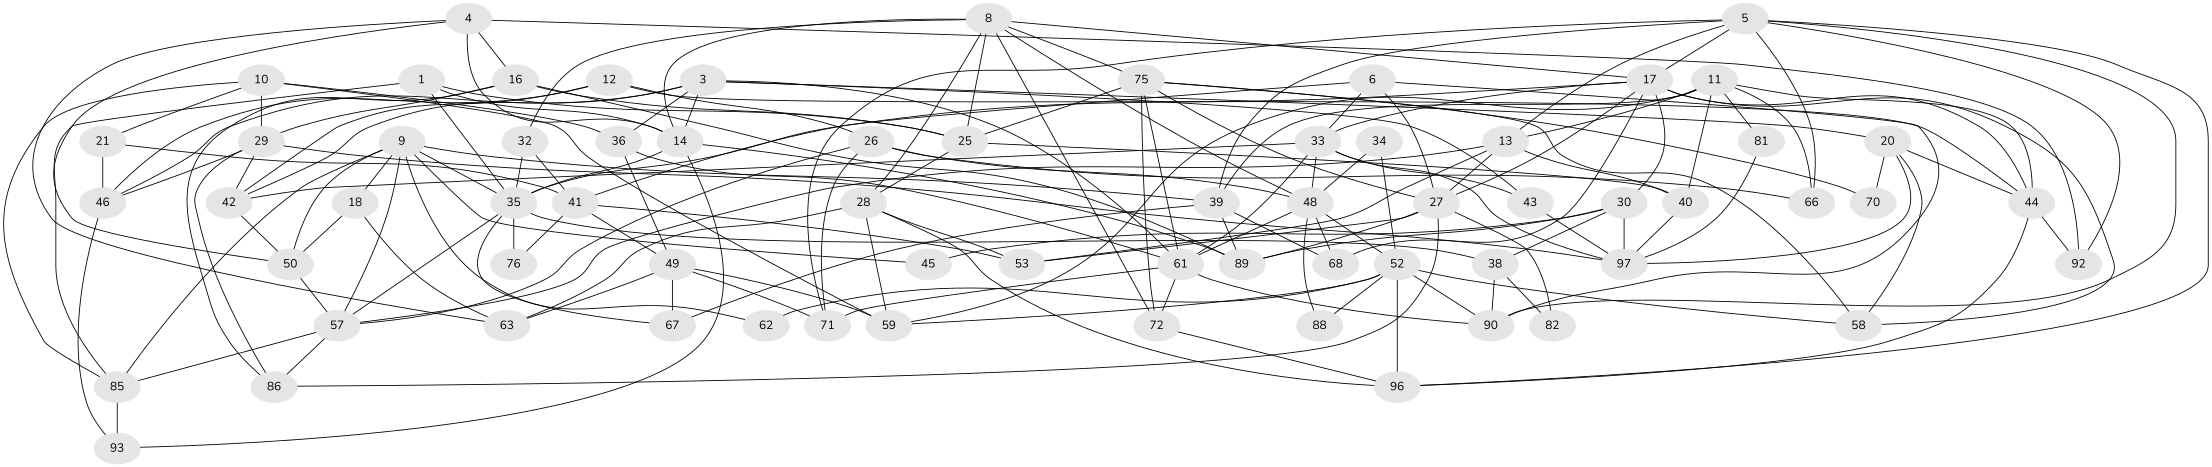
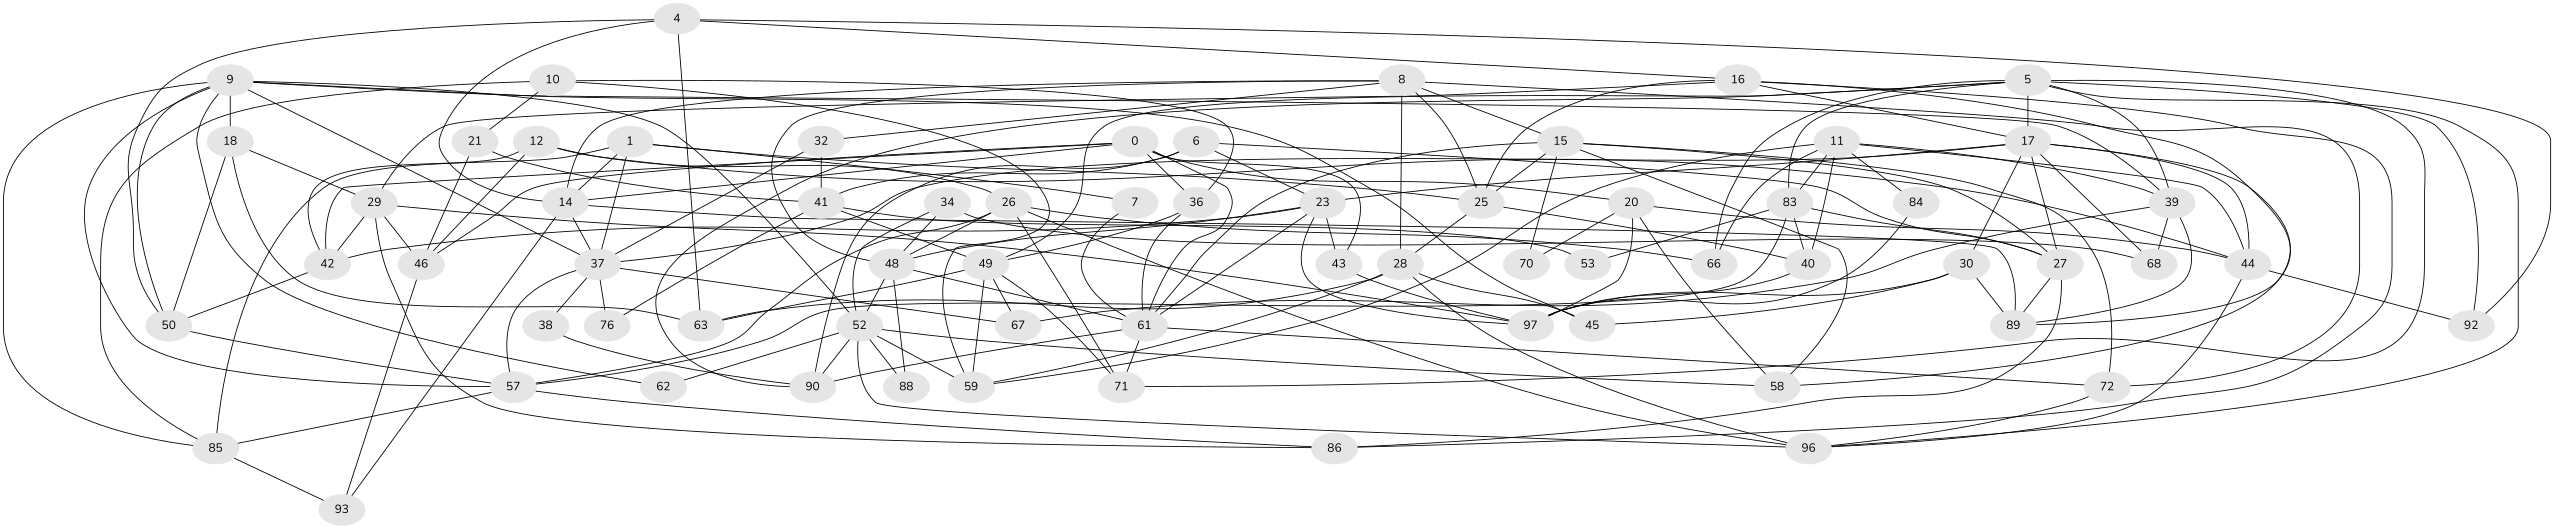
(1412, 58) -> (1828, 99)
(703, 80) -> (1135, 142)
(1141, 80) -> (1561, 142)
none -> (1466, 96)
none -> (591, 107)
(261, 111) -> (302, 172)
(1318, 142) -> (1323, 203)
(1506, 142) -> (1790, 203)
(1761, 142) -> (1916, 203)
(514, 203) -> (598, 264)
none -> (1135, 203)
(943, 234) -> (1497, 294)
(1323, 234) -> (1607, 242)
(1560, 234) -> none
(1232, 239) -> none
(1552, 326) -> none
none -> (1400, 352)
